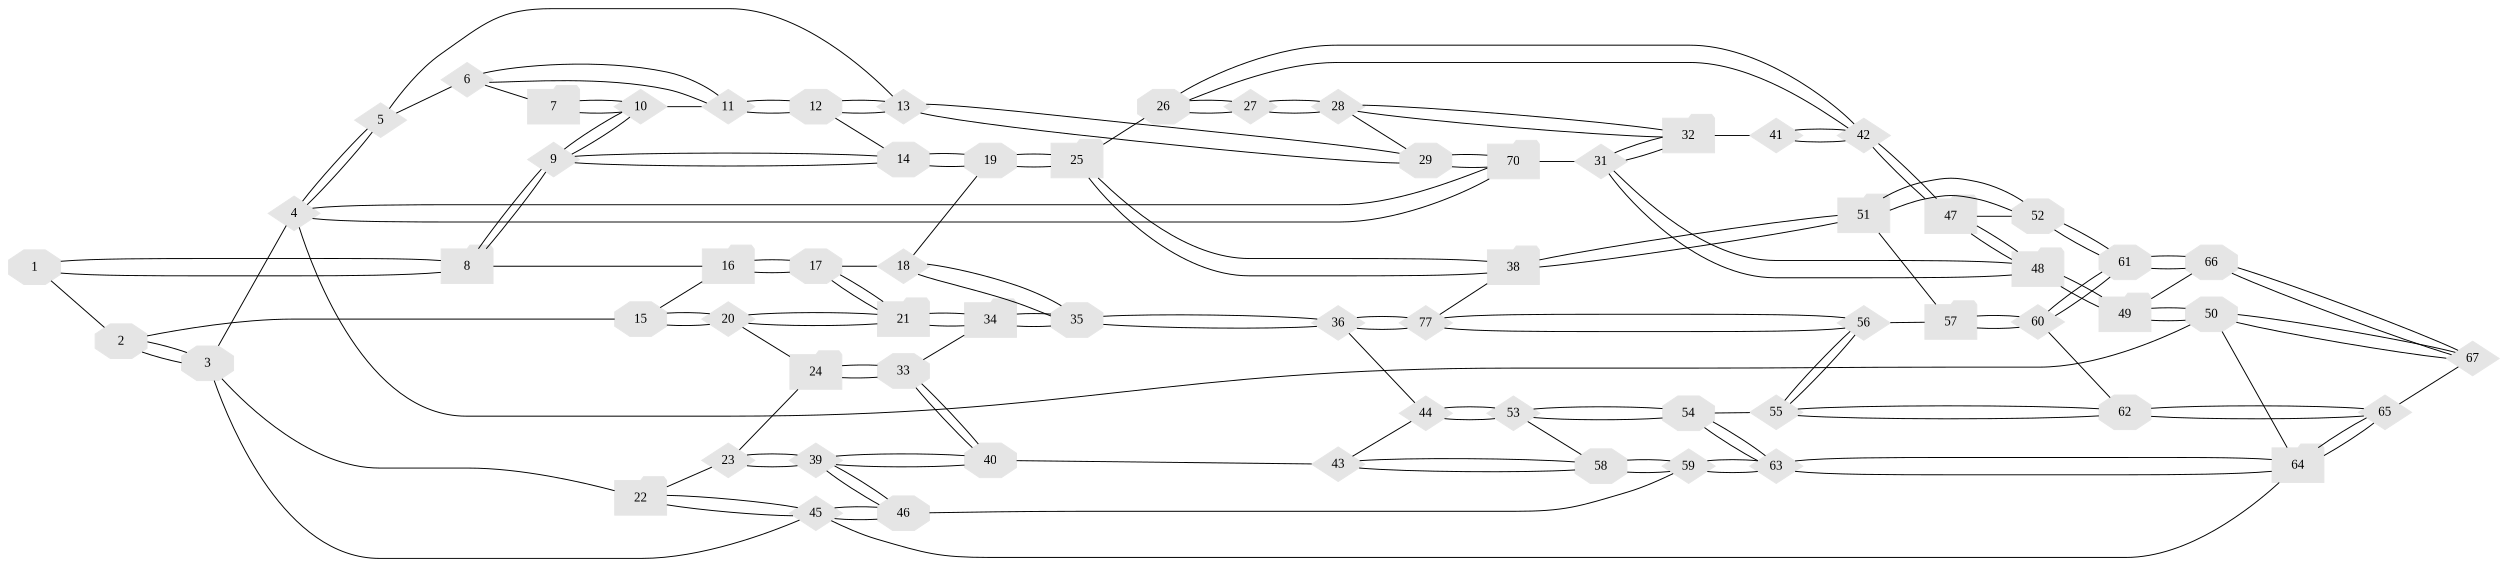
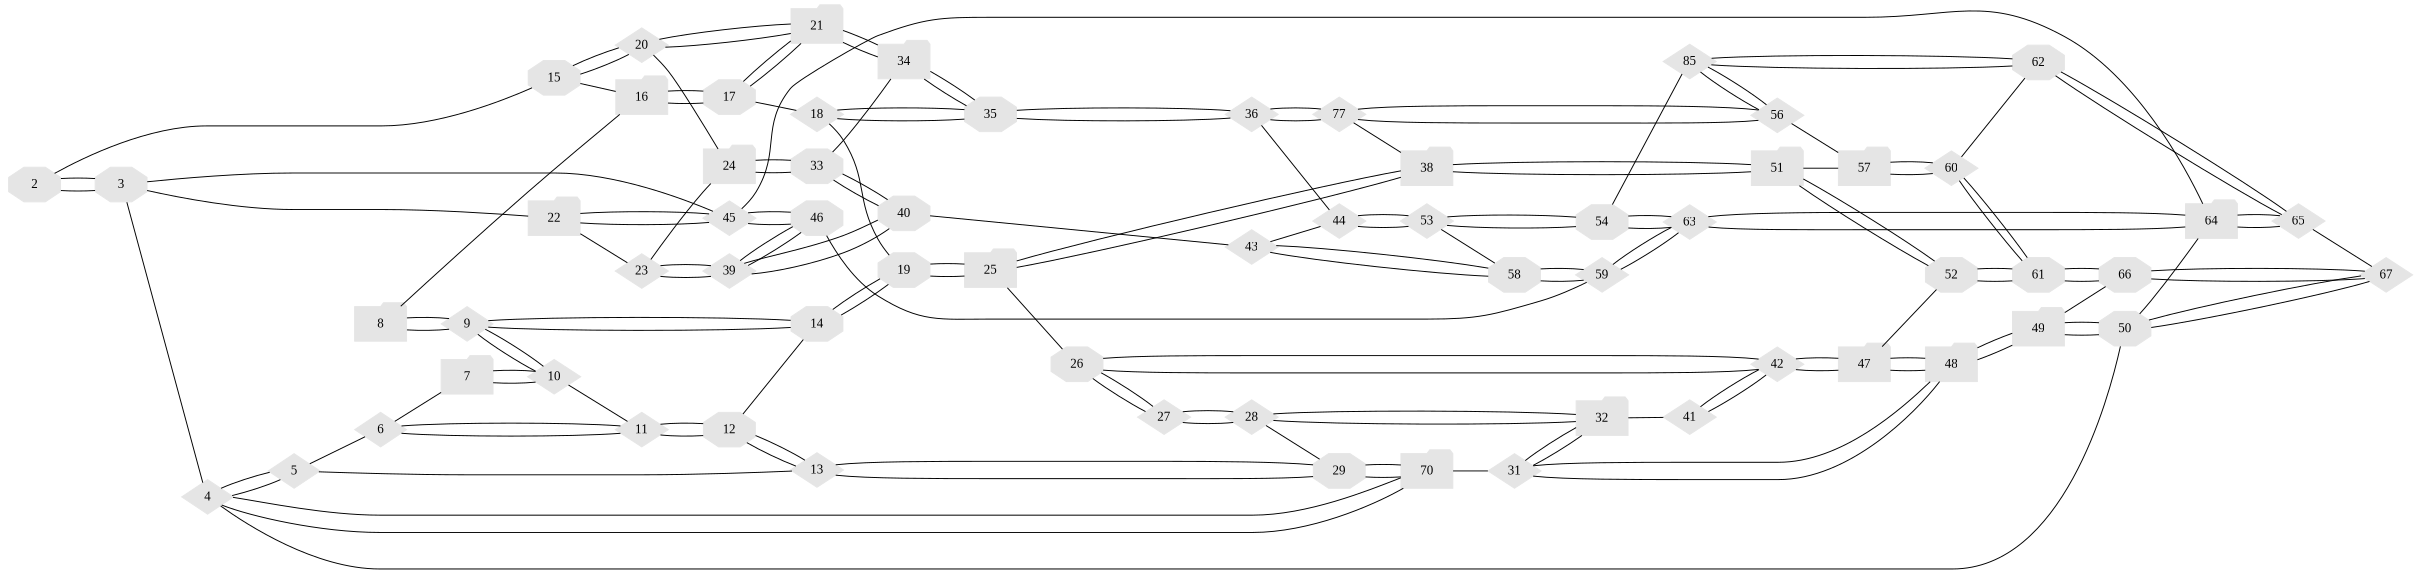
(35, 267) -> none
(1776, 412) -> (1690, 62)
